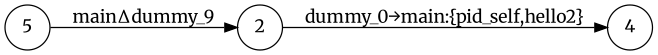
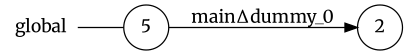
(144, 18) -> (263, 18)
none -> (41, 28)
(630, 28) -> none
